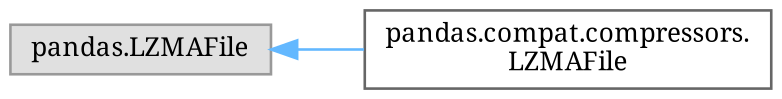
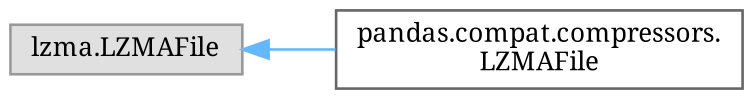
(141, 50) -> (126, 50)
